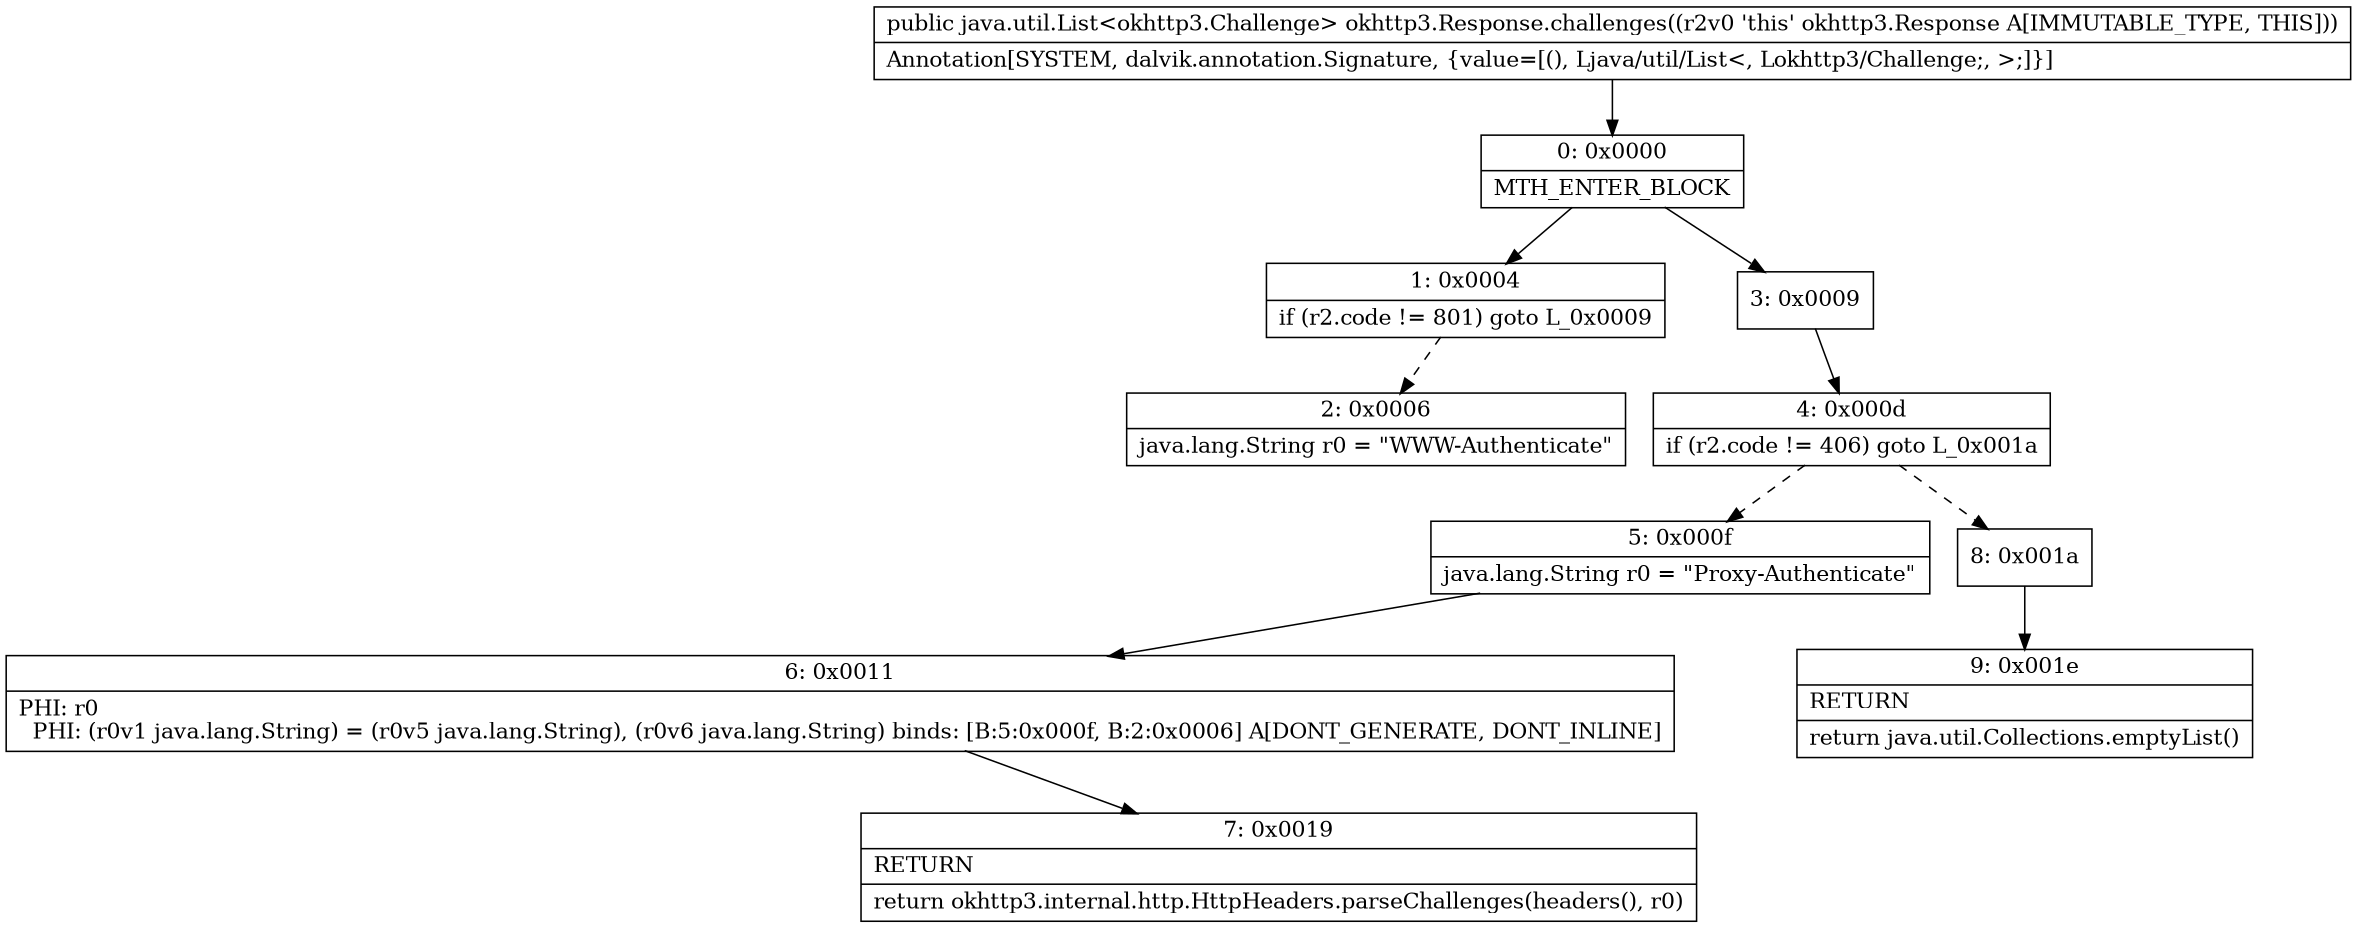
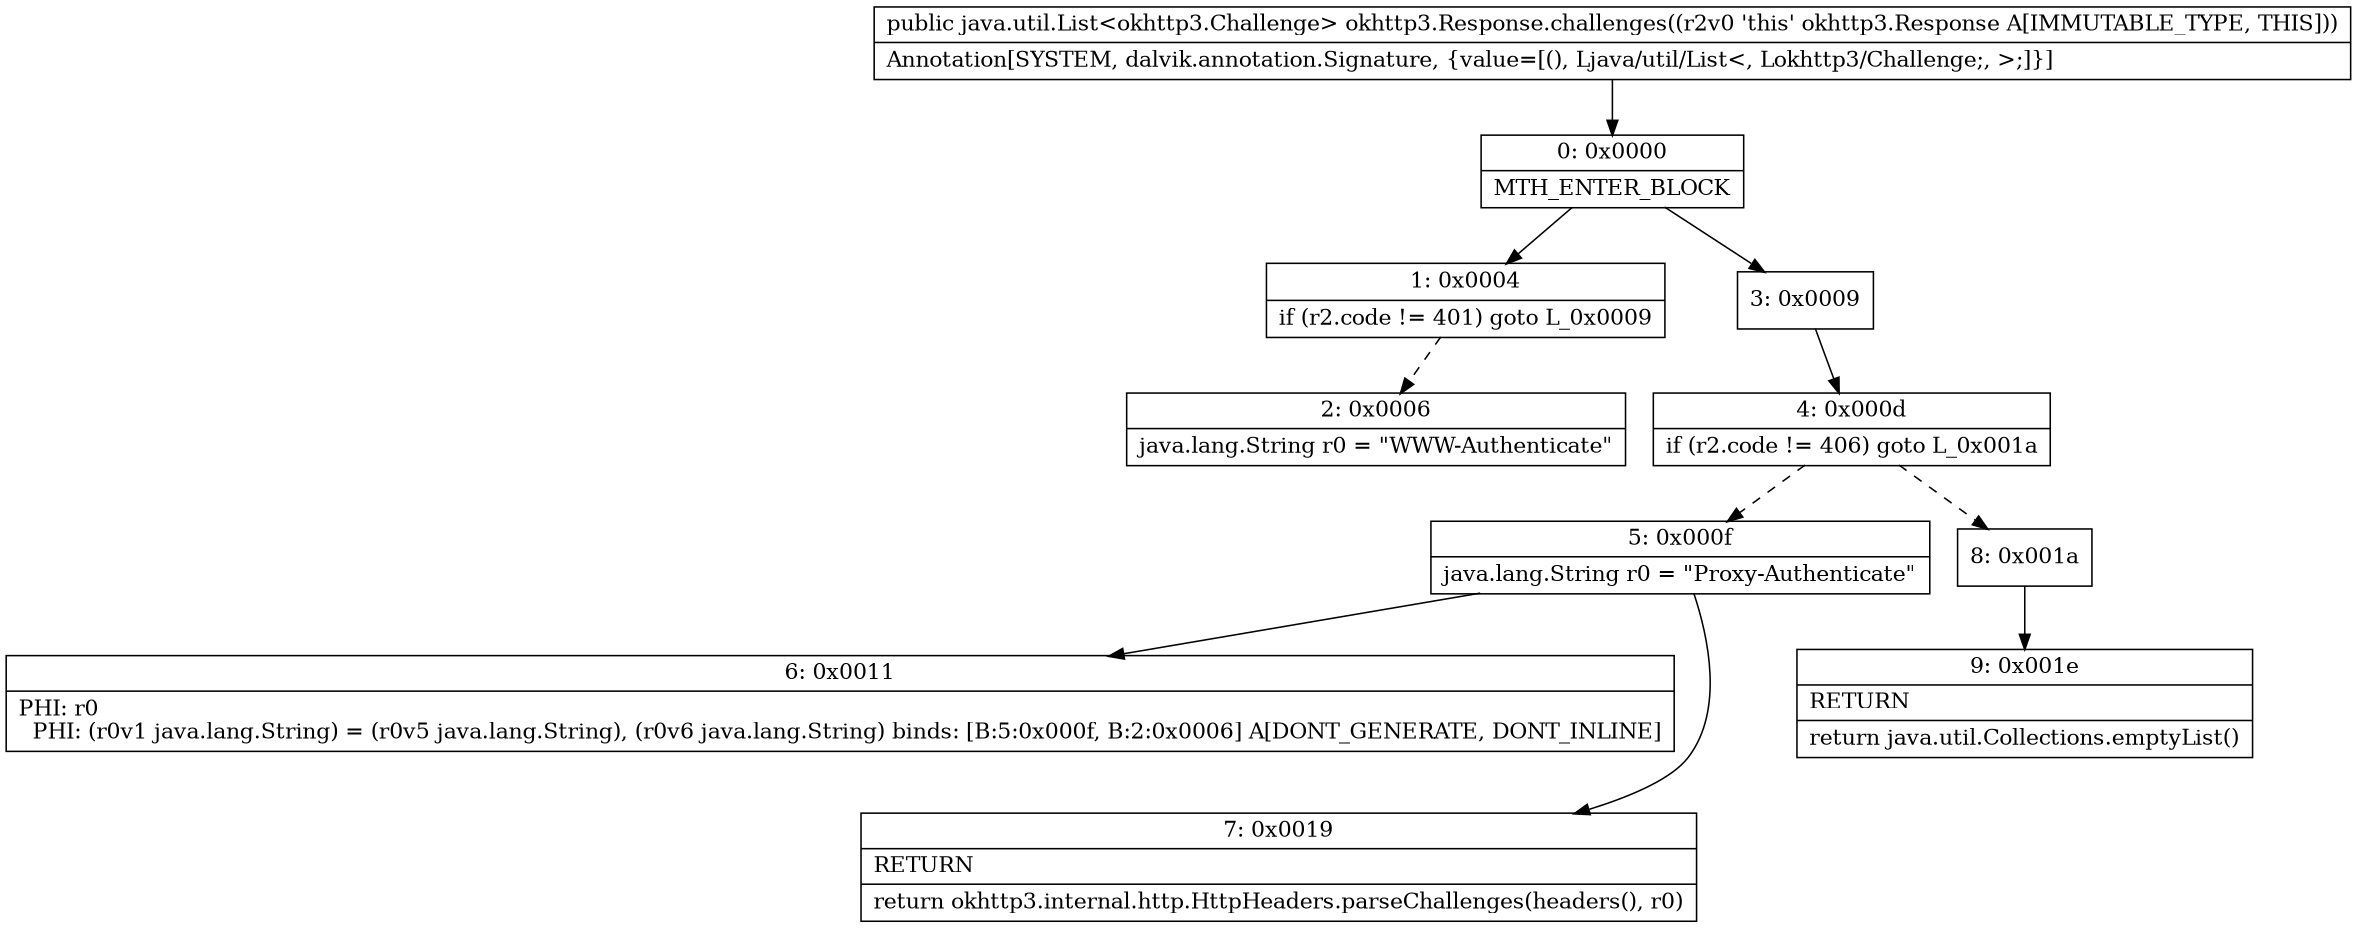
(1466, 318) -> (1466, 318)
(1043, 779) -> (1702, 732)
